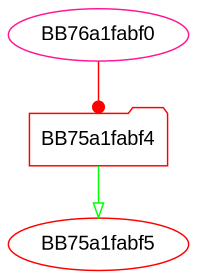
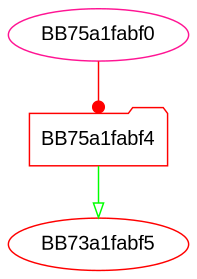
(99, 35) -> (99, 35)
(99, 244) -> (99, 244)
